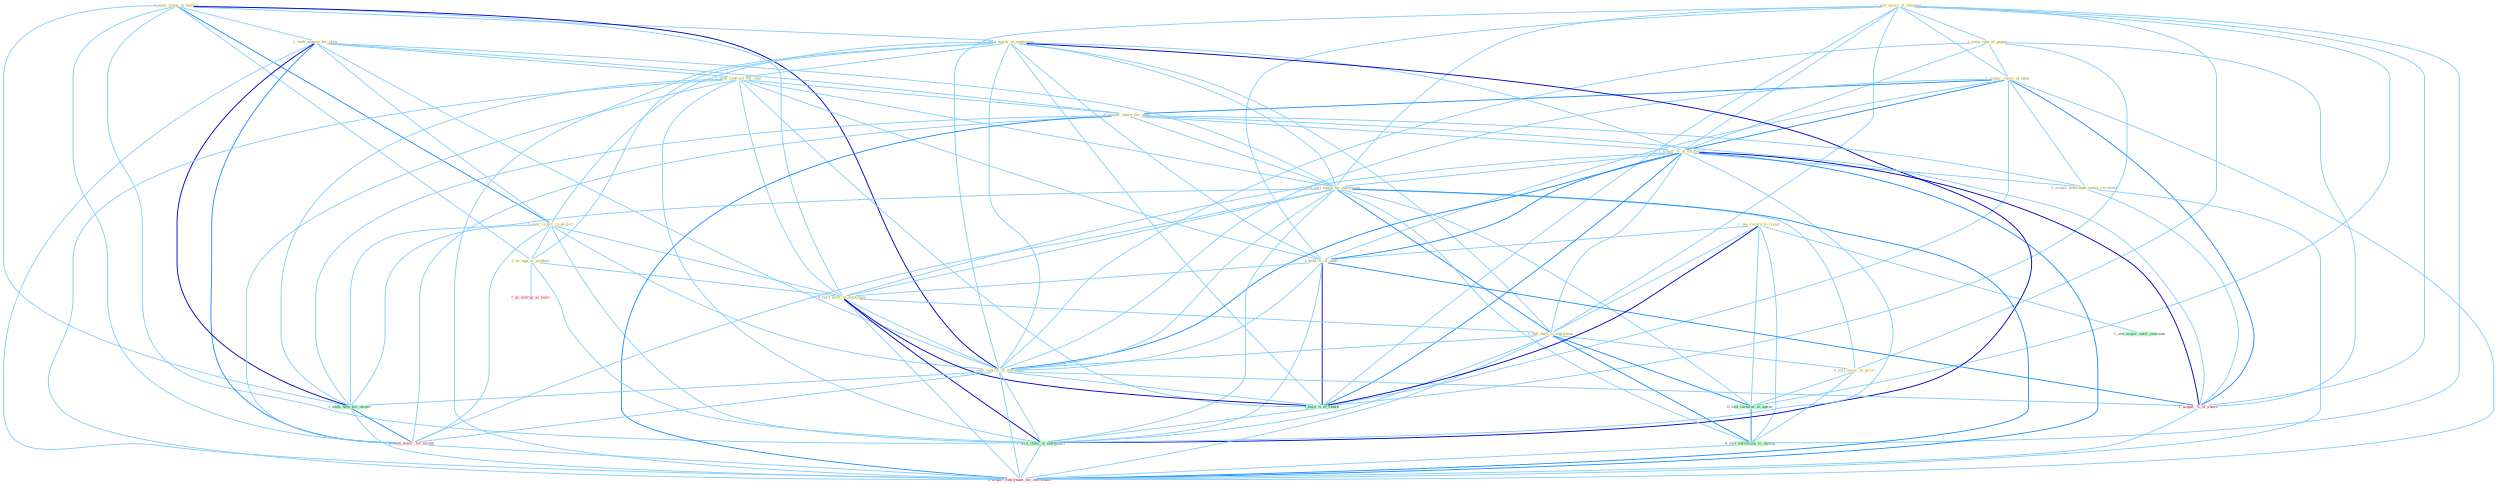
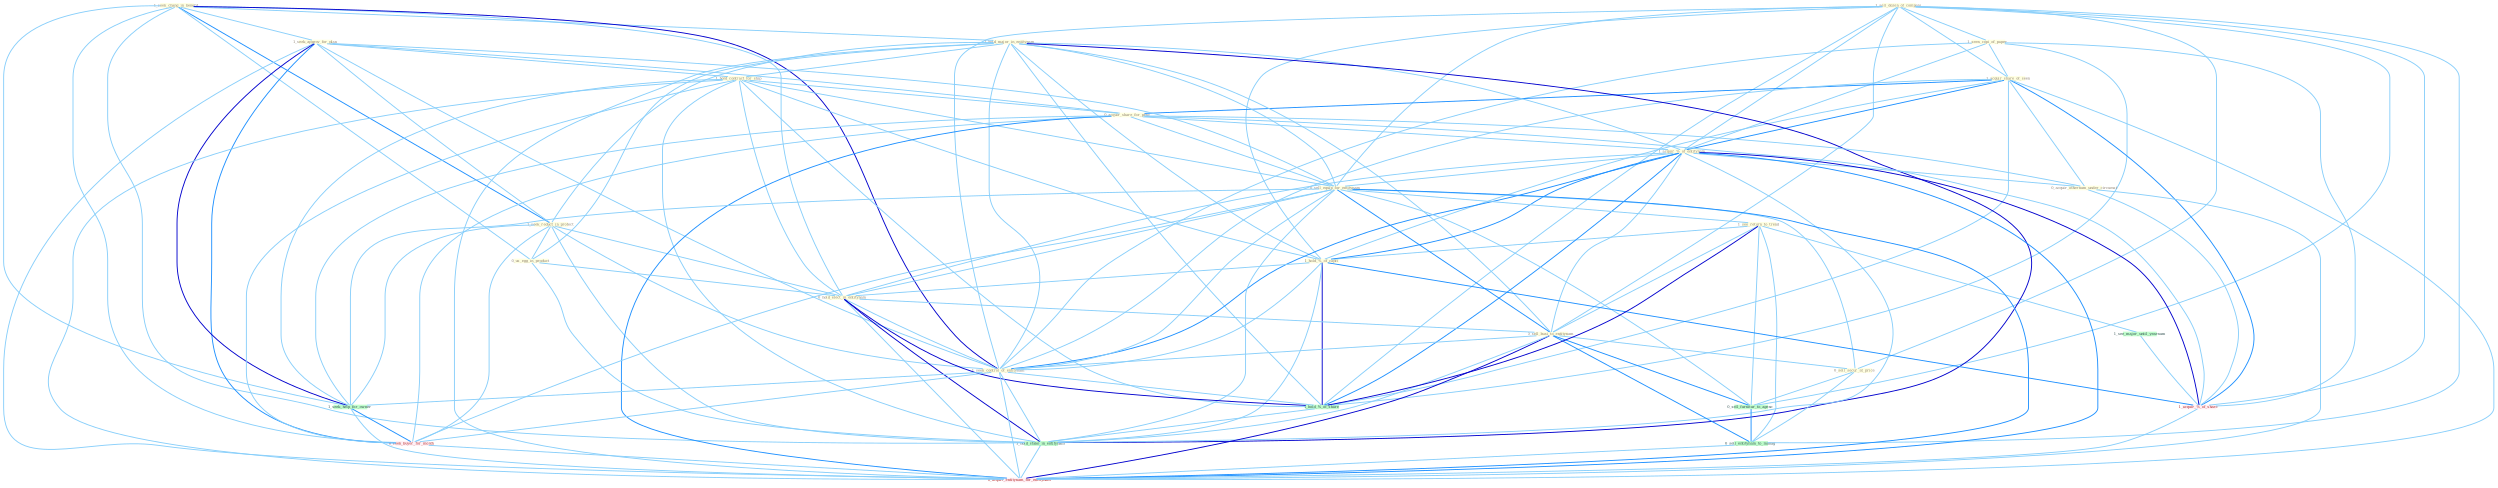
(2008, 78) -> (2008, 78)
(531, 297) -> none
(1509, 323) -> (1548, 206)
(1599, 389) -> (2168, 371)
(1294, 427) -> (1294, 427)
